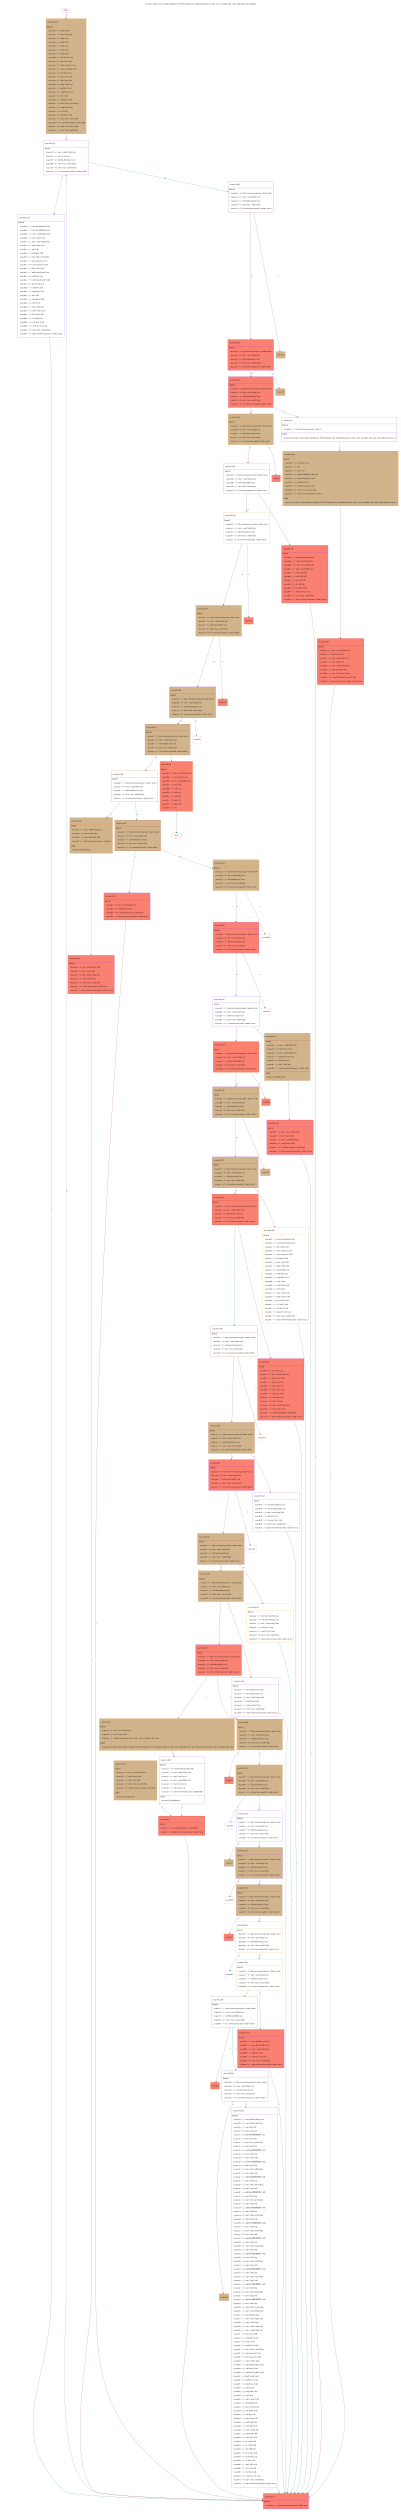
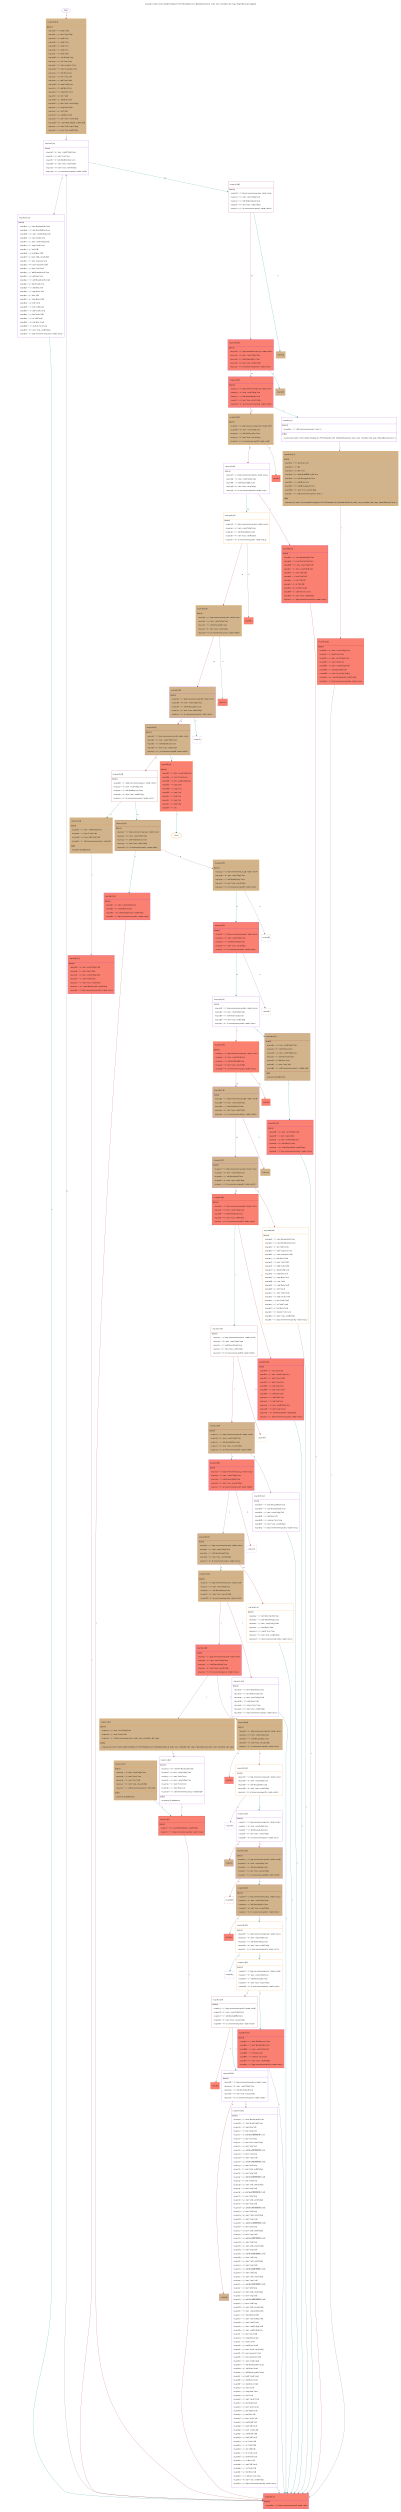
(259, 1780) -> (259, 1780)
